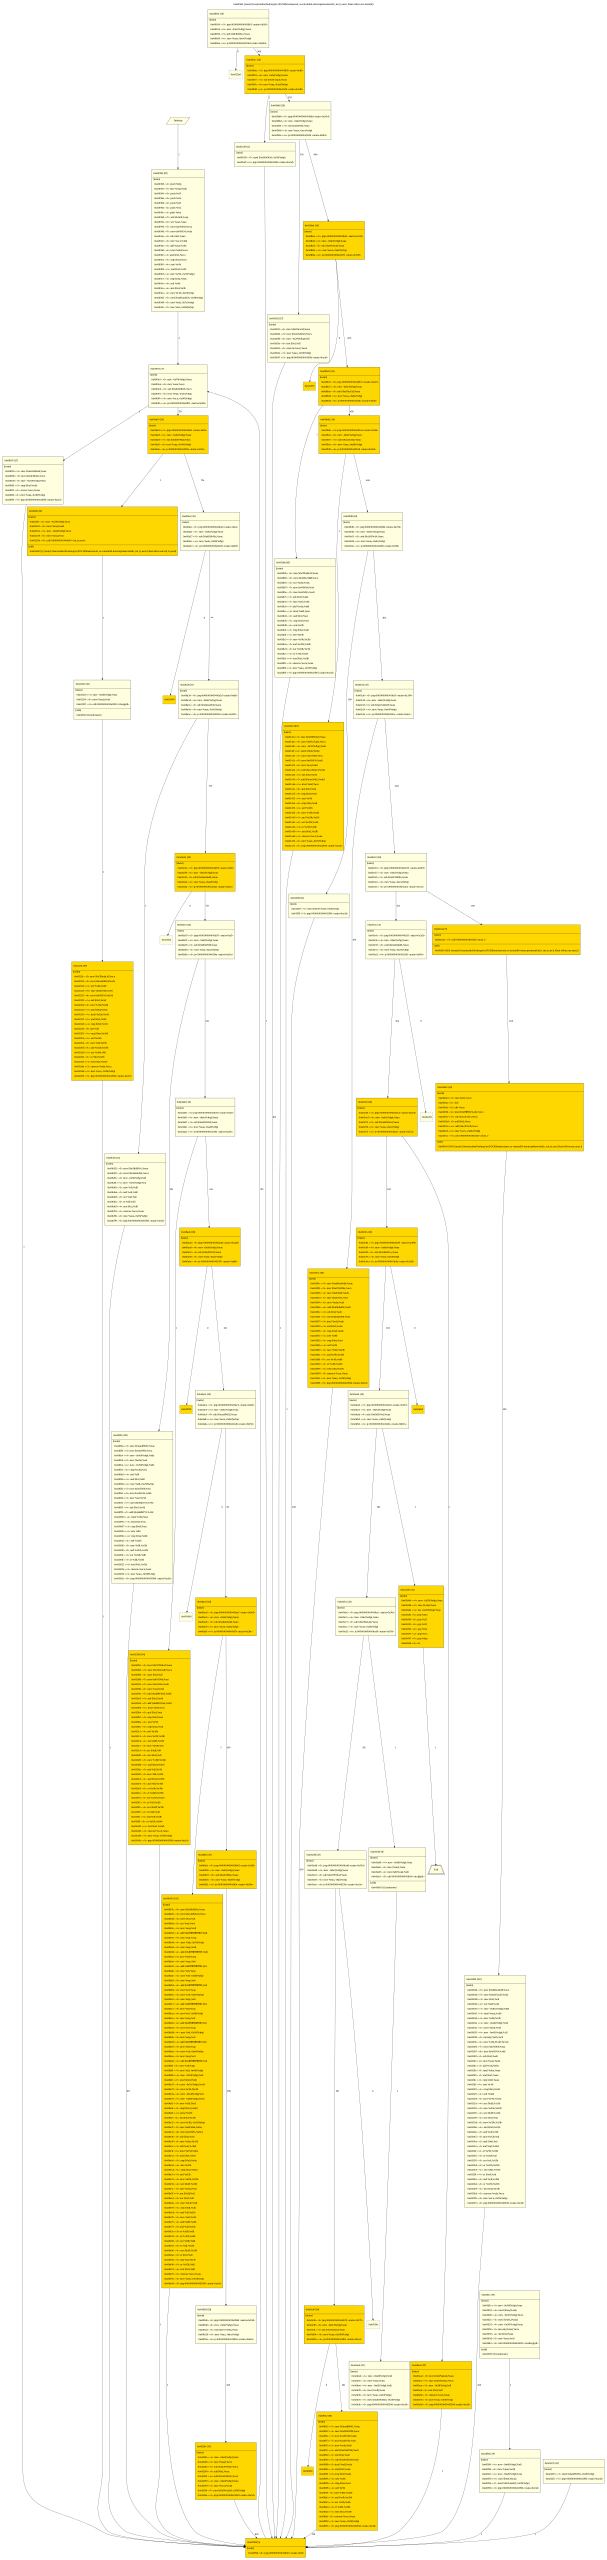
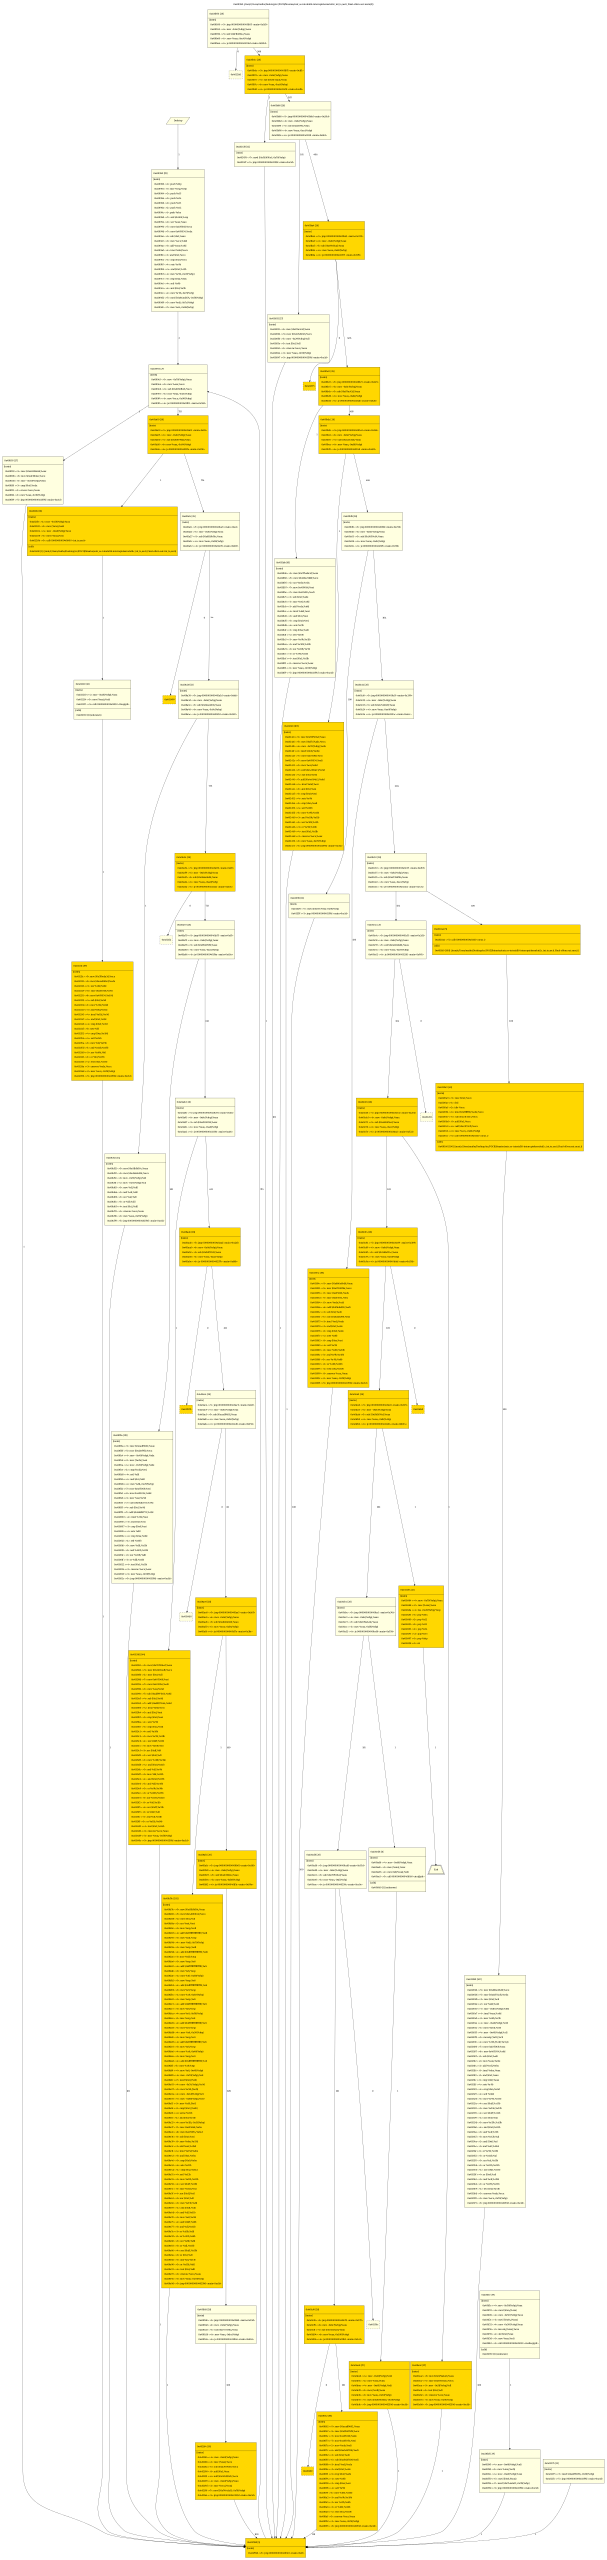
(378, 1409) -> (378, 1409)
(379, 2385) -> (379, 2385)
none -> (391, 2508)
